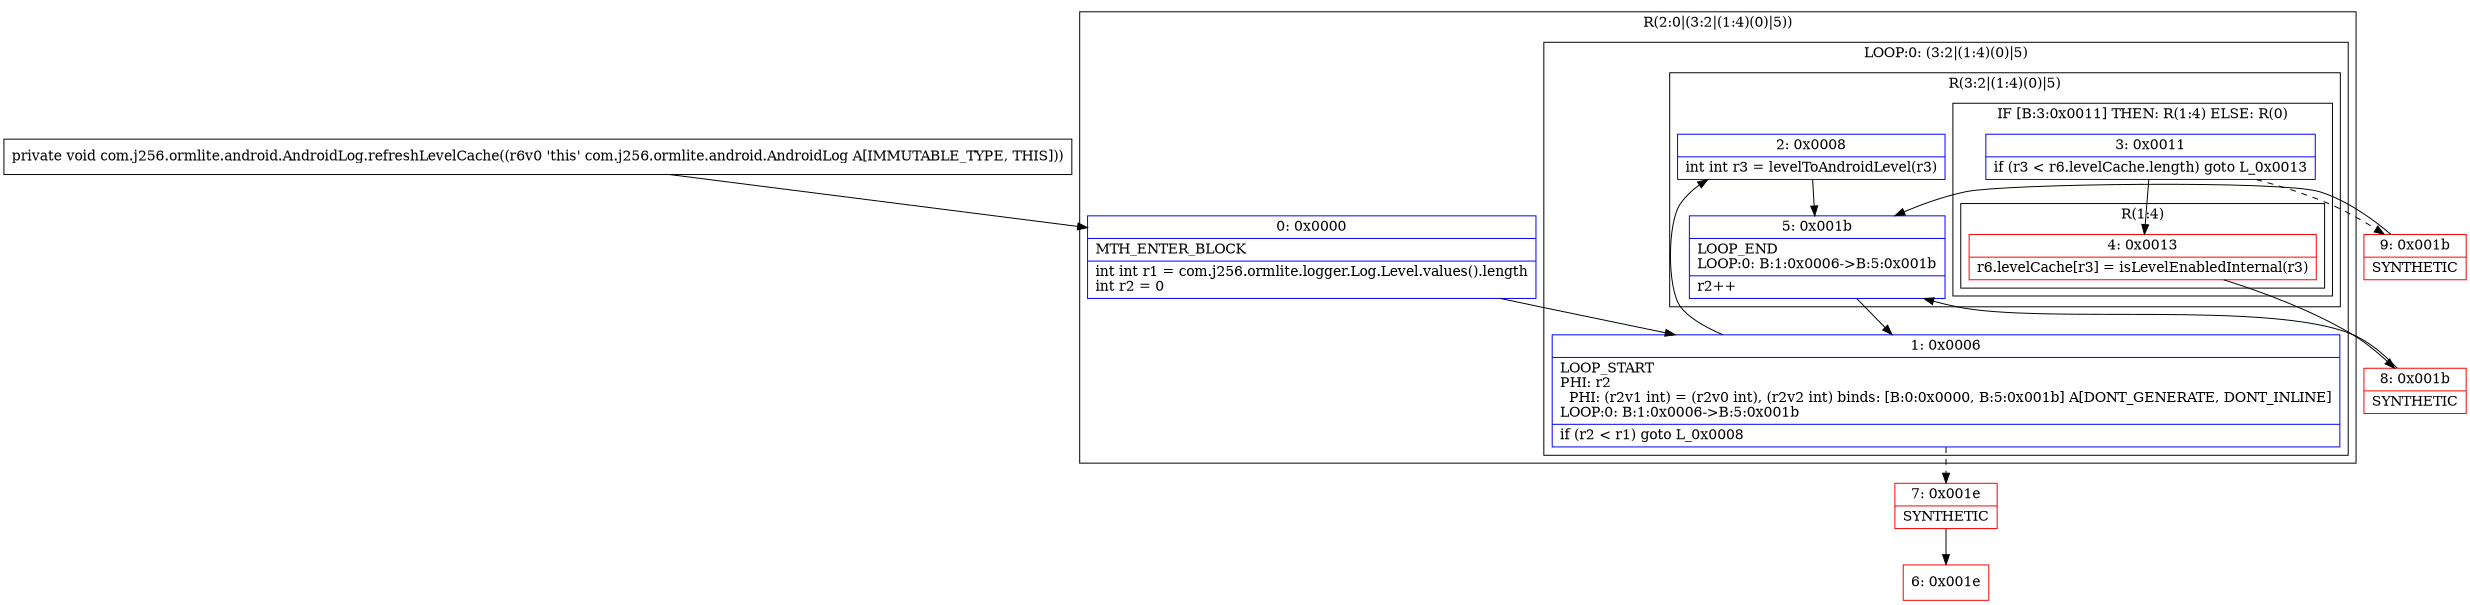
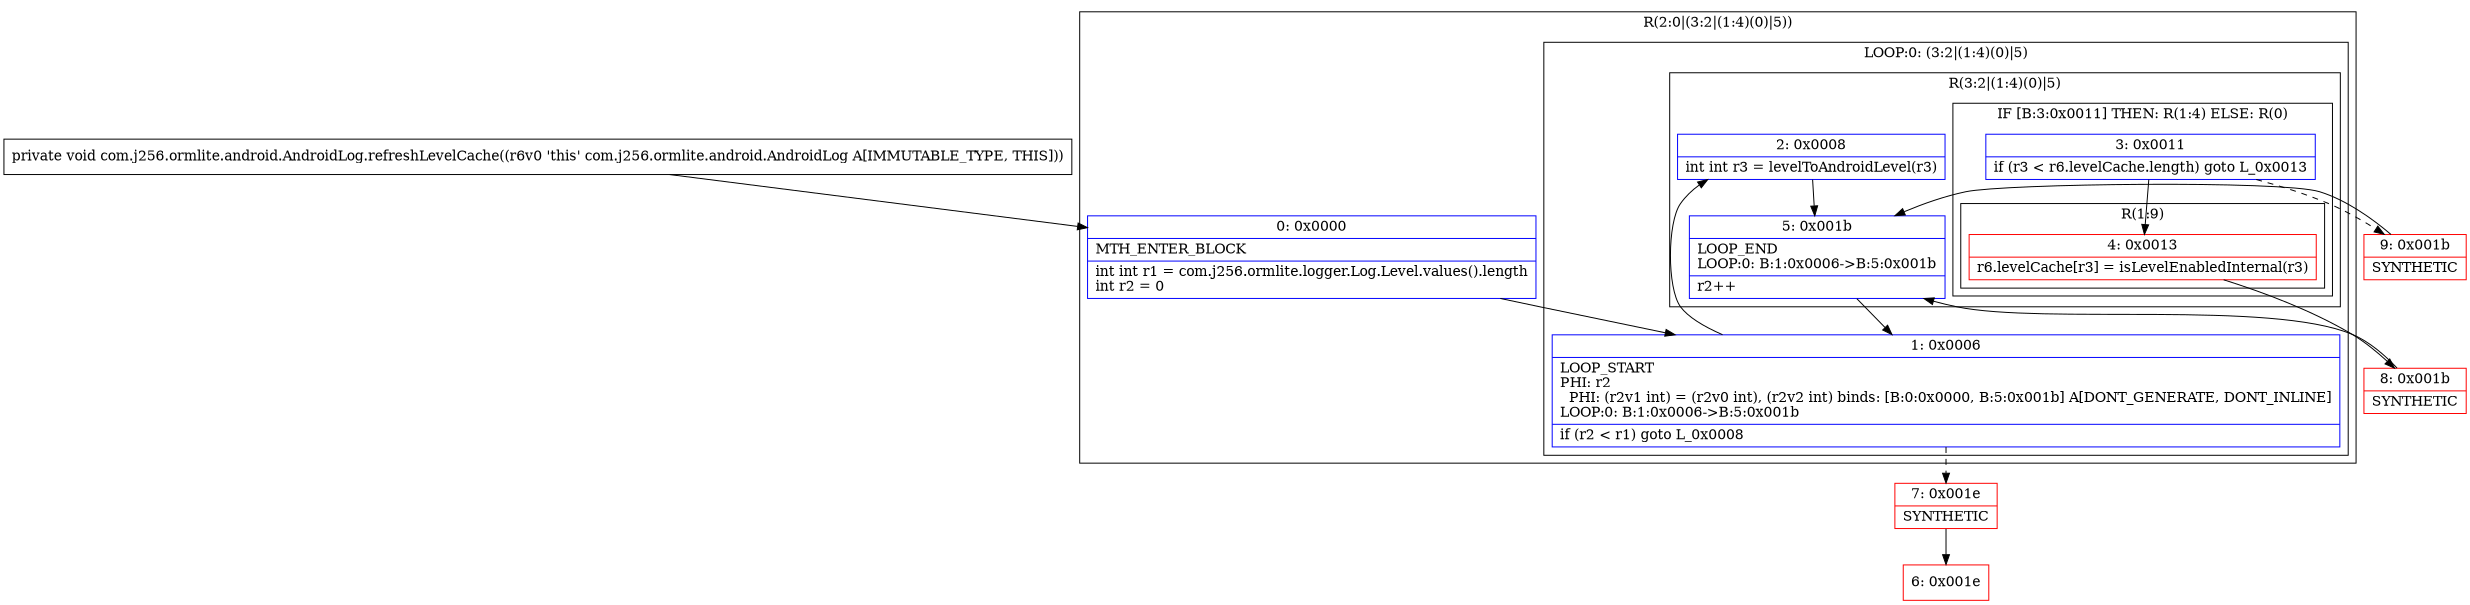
(2143, 215) -> (2143, 215)
